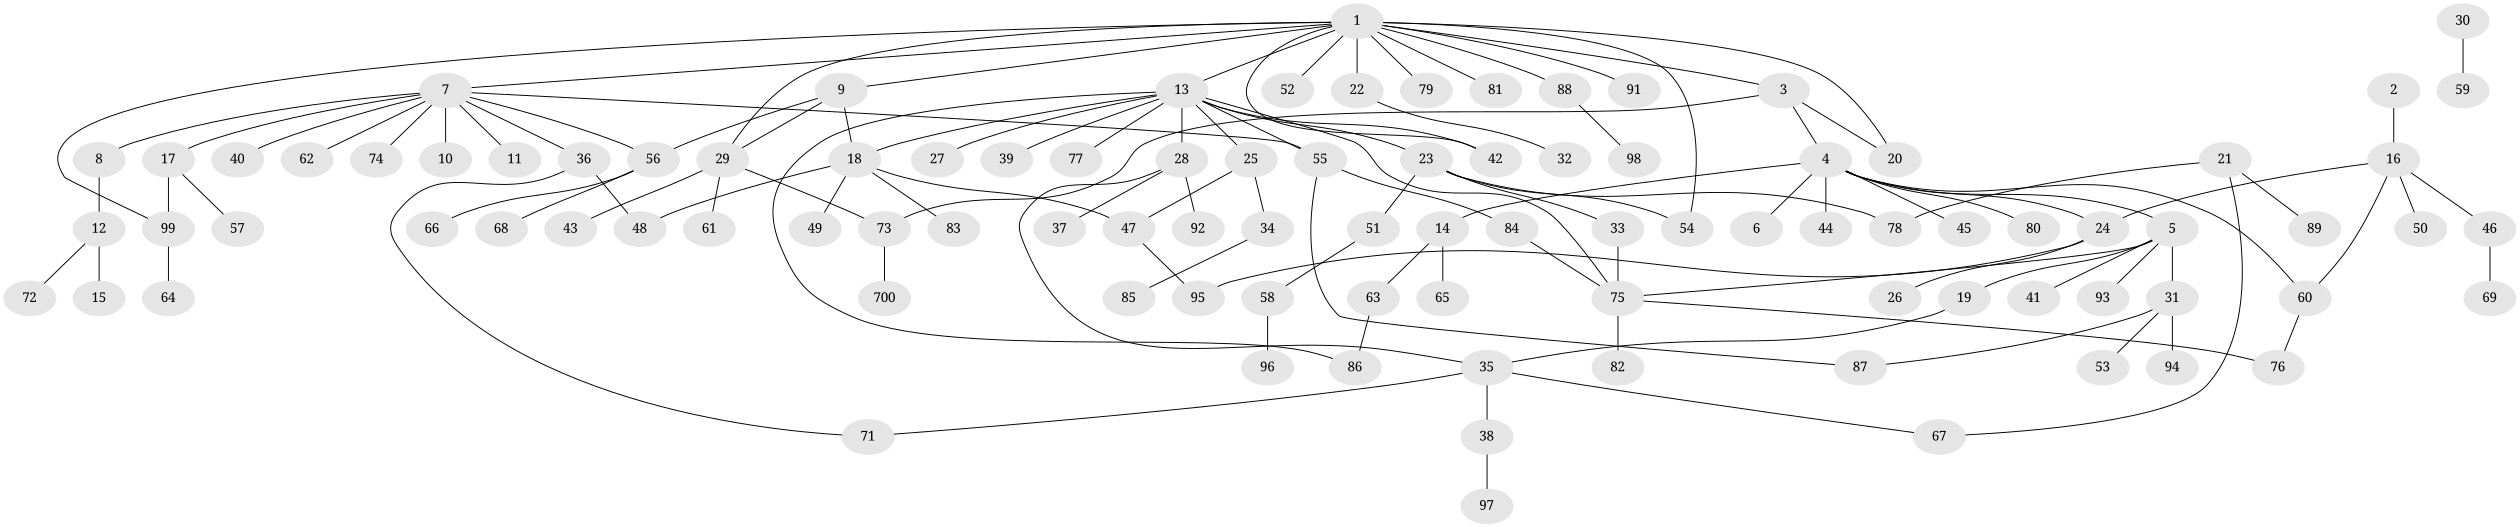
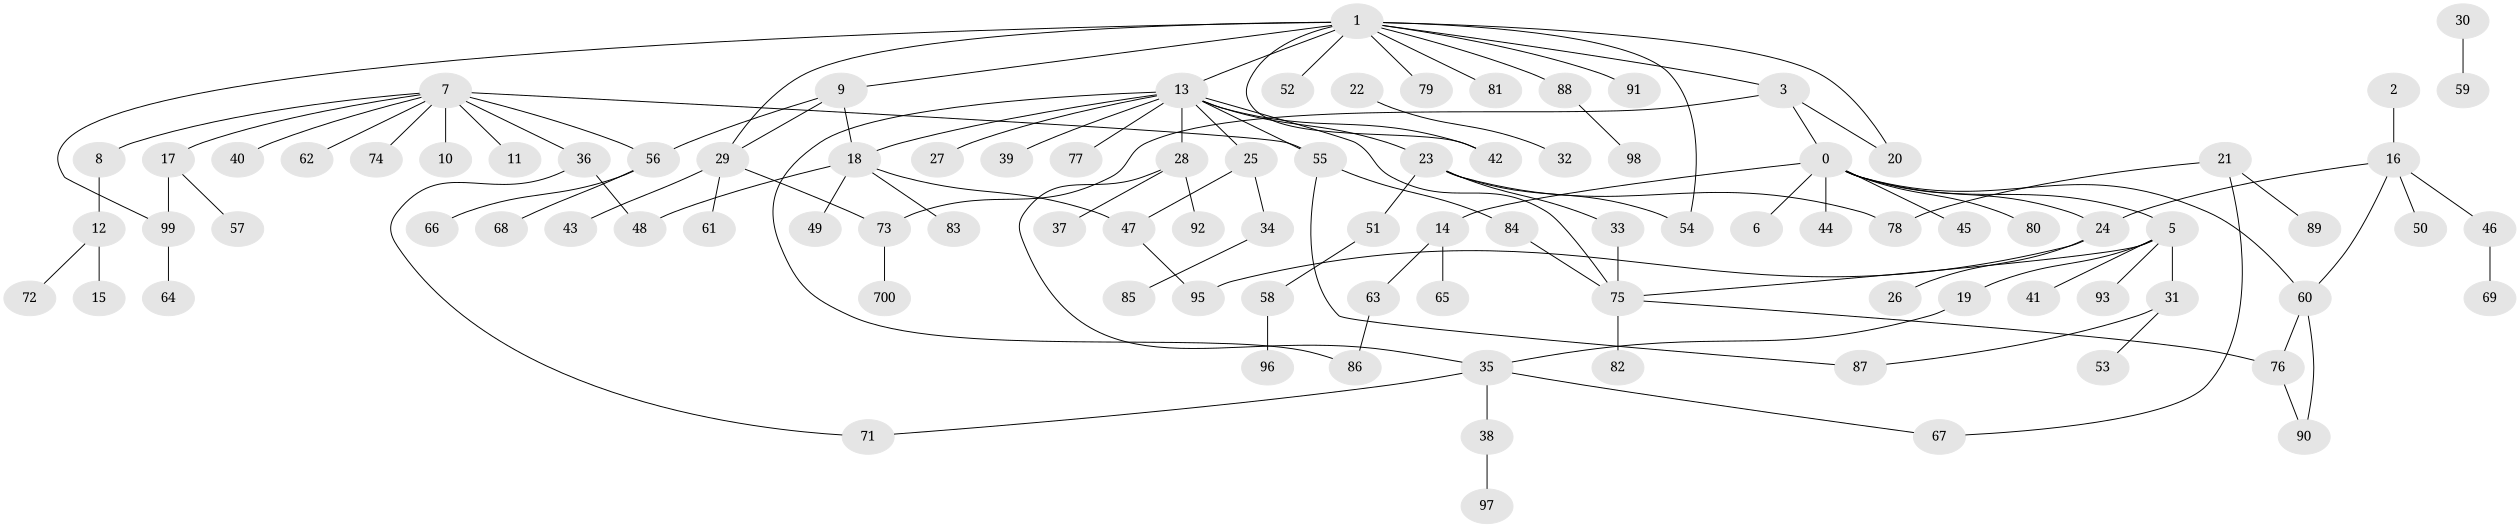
(901, 56) -> none
(1357, 56) -> none
(1826, 160) -> (1826, 160)
(2172, 368) -> none
none -> (2304, 437)
